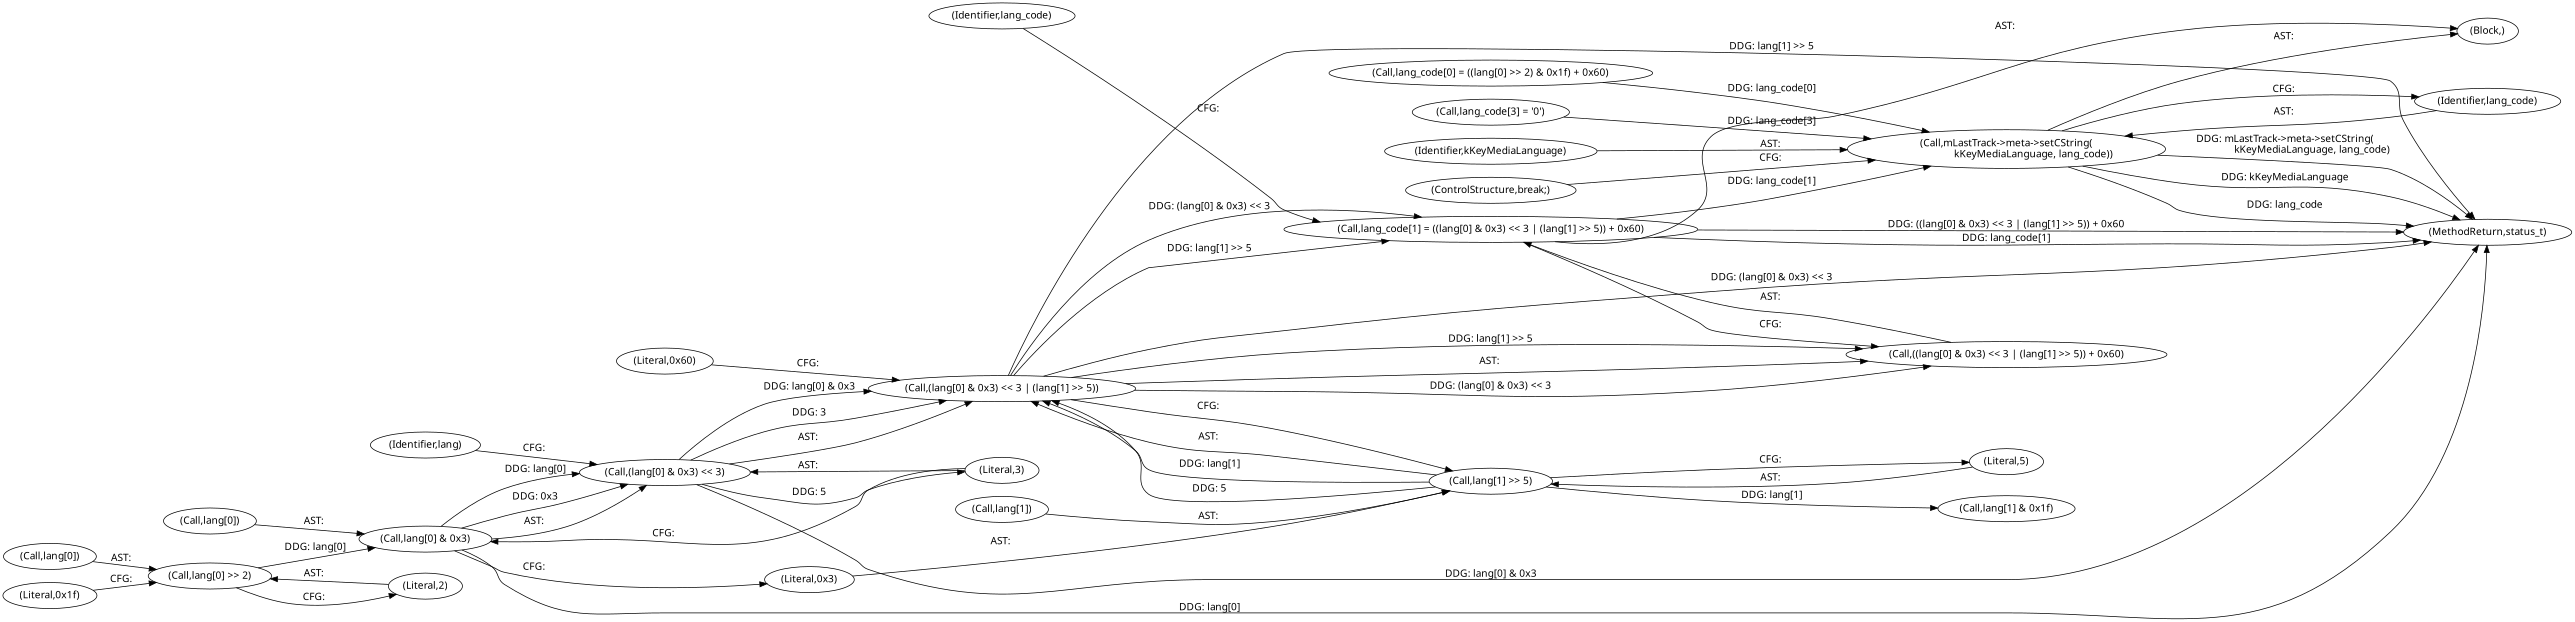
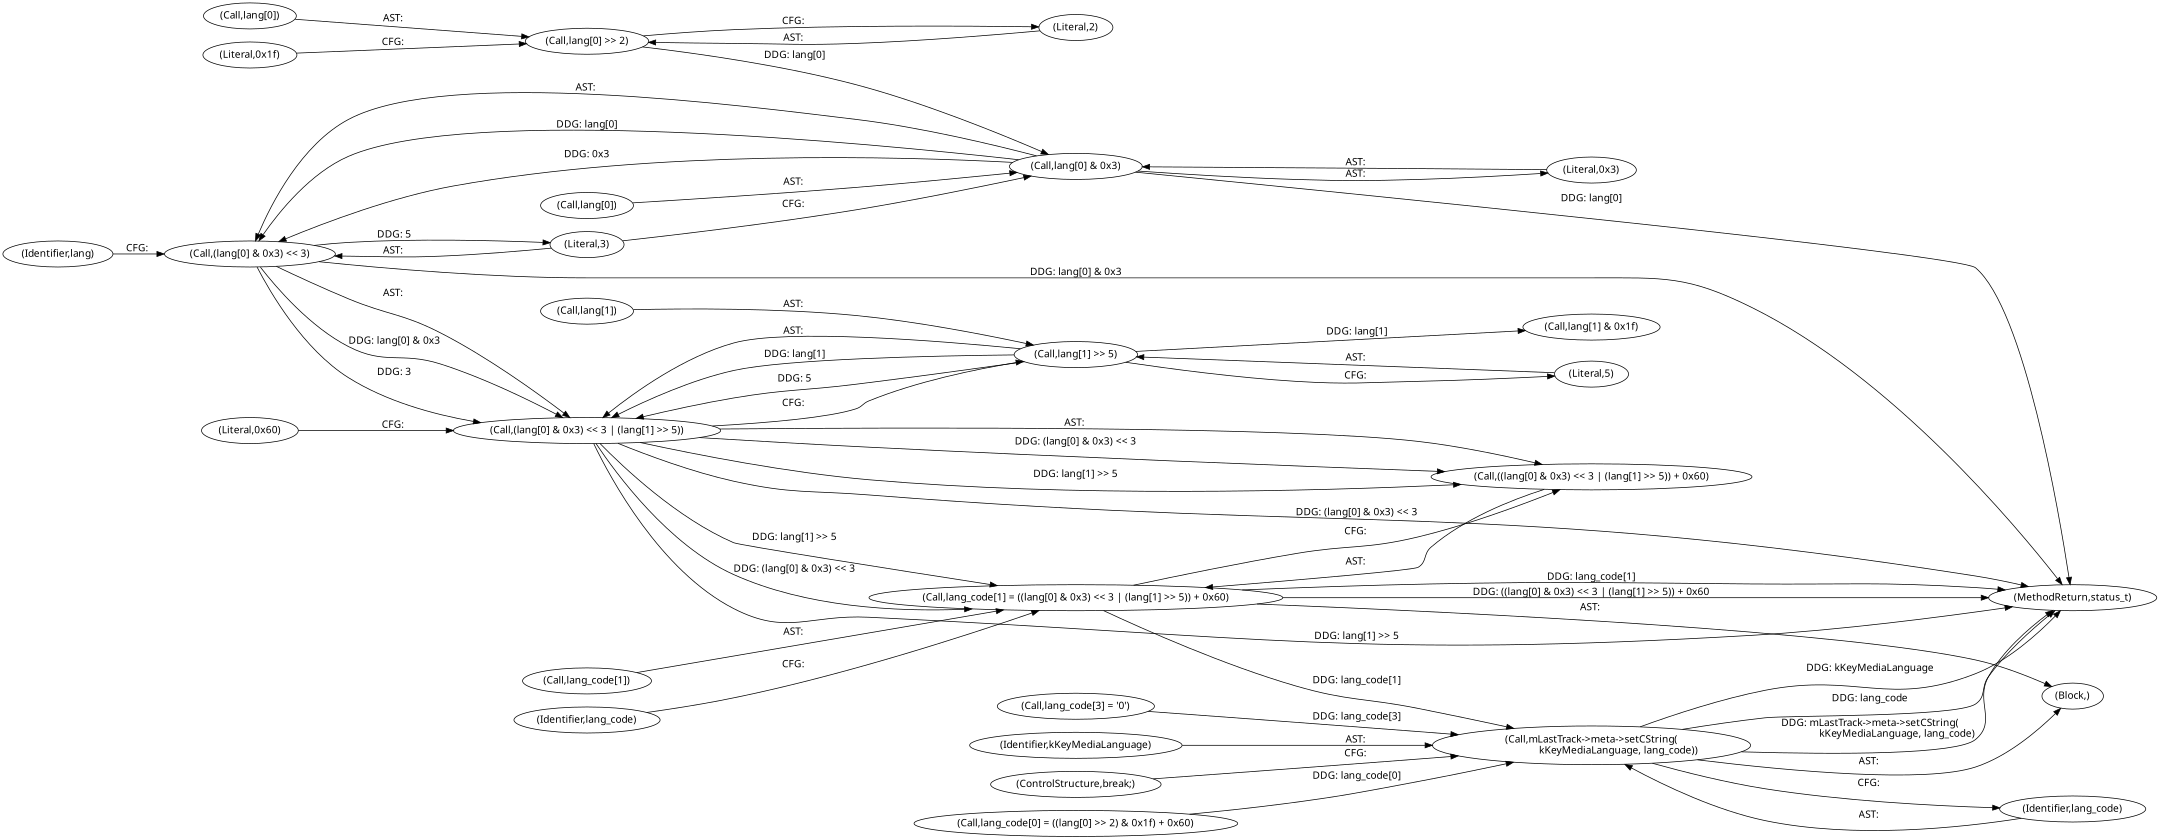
(1149, 544) -> (1348, 168)
(536, 567) -> (1357, 174)
none -> (587, 681)
